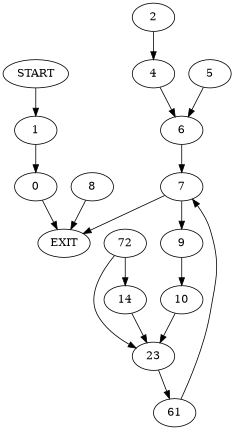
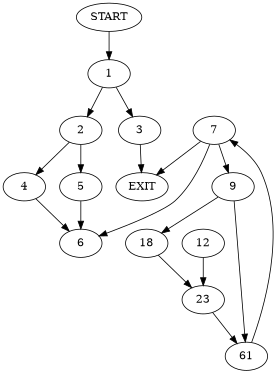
none -> (97, 98)
none -> (81, 155)
(182, 155) -> (171, 204)
(36, 187) -> (140, 130)
(92, 187) -> none
(125, 243) -> (203, 243)
none -> (239, 267)
(125, 300) -> none
(182, 300) -> (147, 243)
